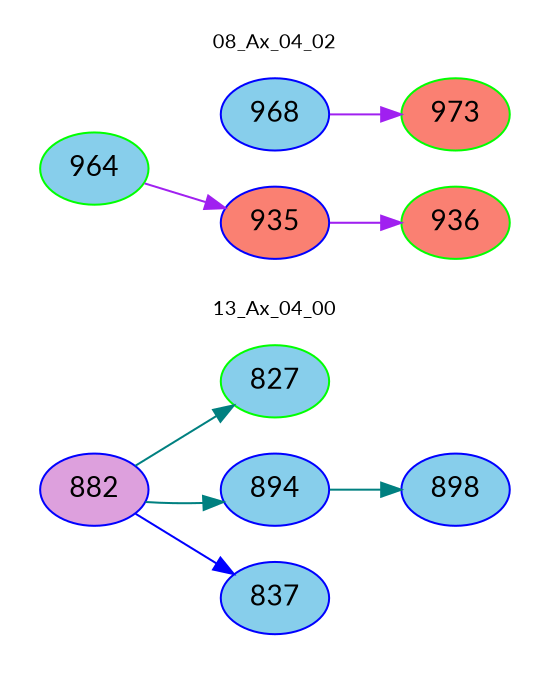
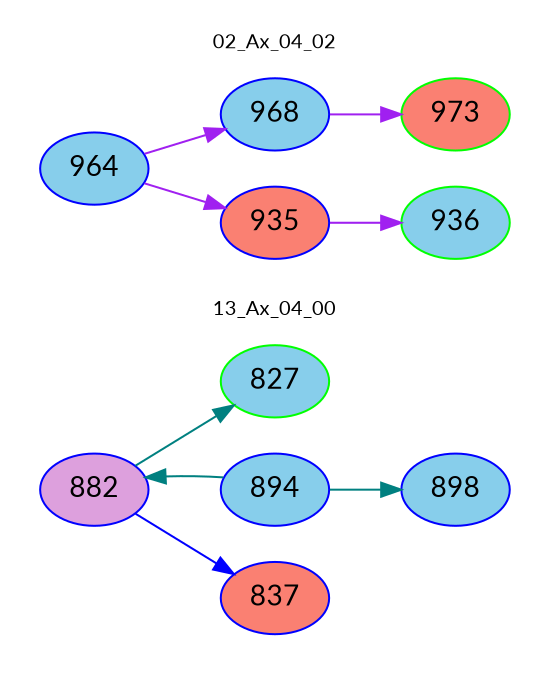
(275, 43) -> (275, 43)
none -> (175, 144)
(94, 169) -> (94, 169)
(456, 223) -> (456, 223)
(174, 503) -> (195, 476)
(275, 598) -> (275, 598)
